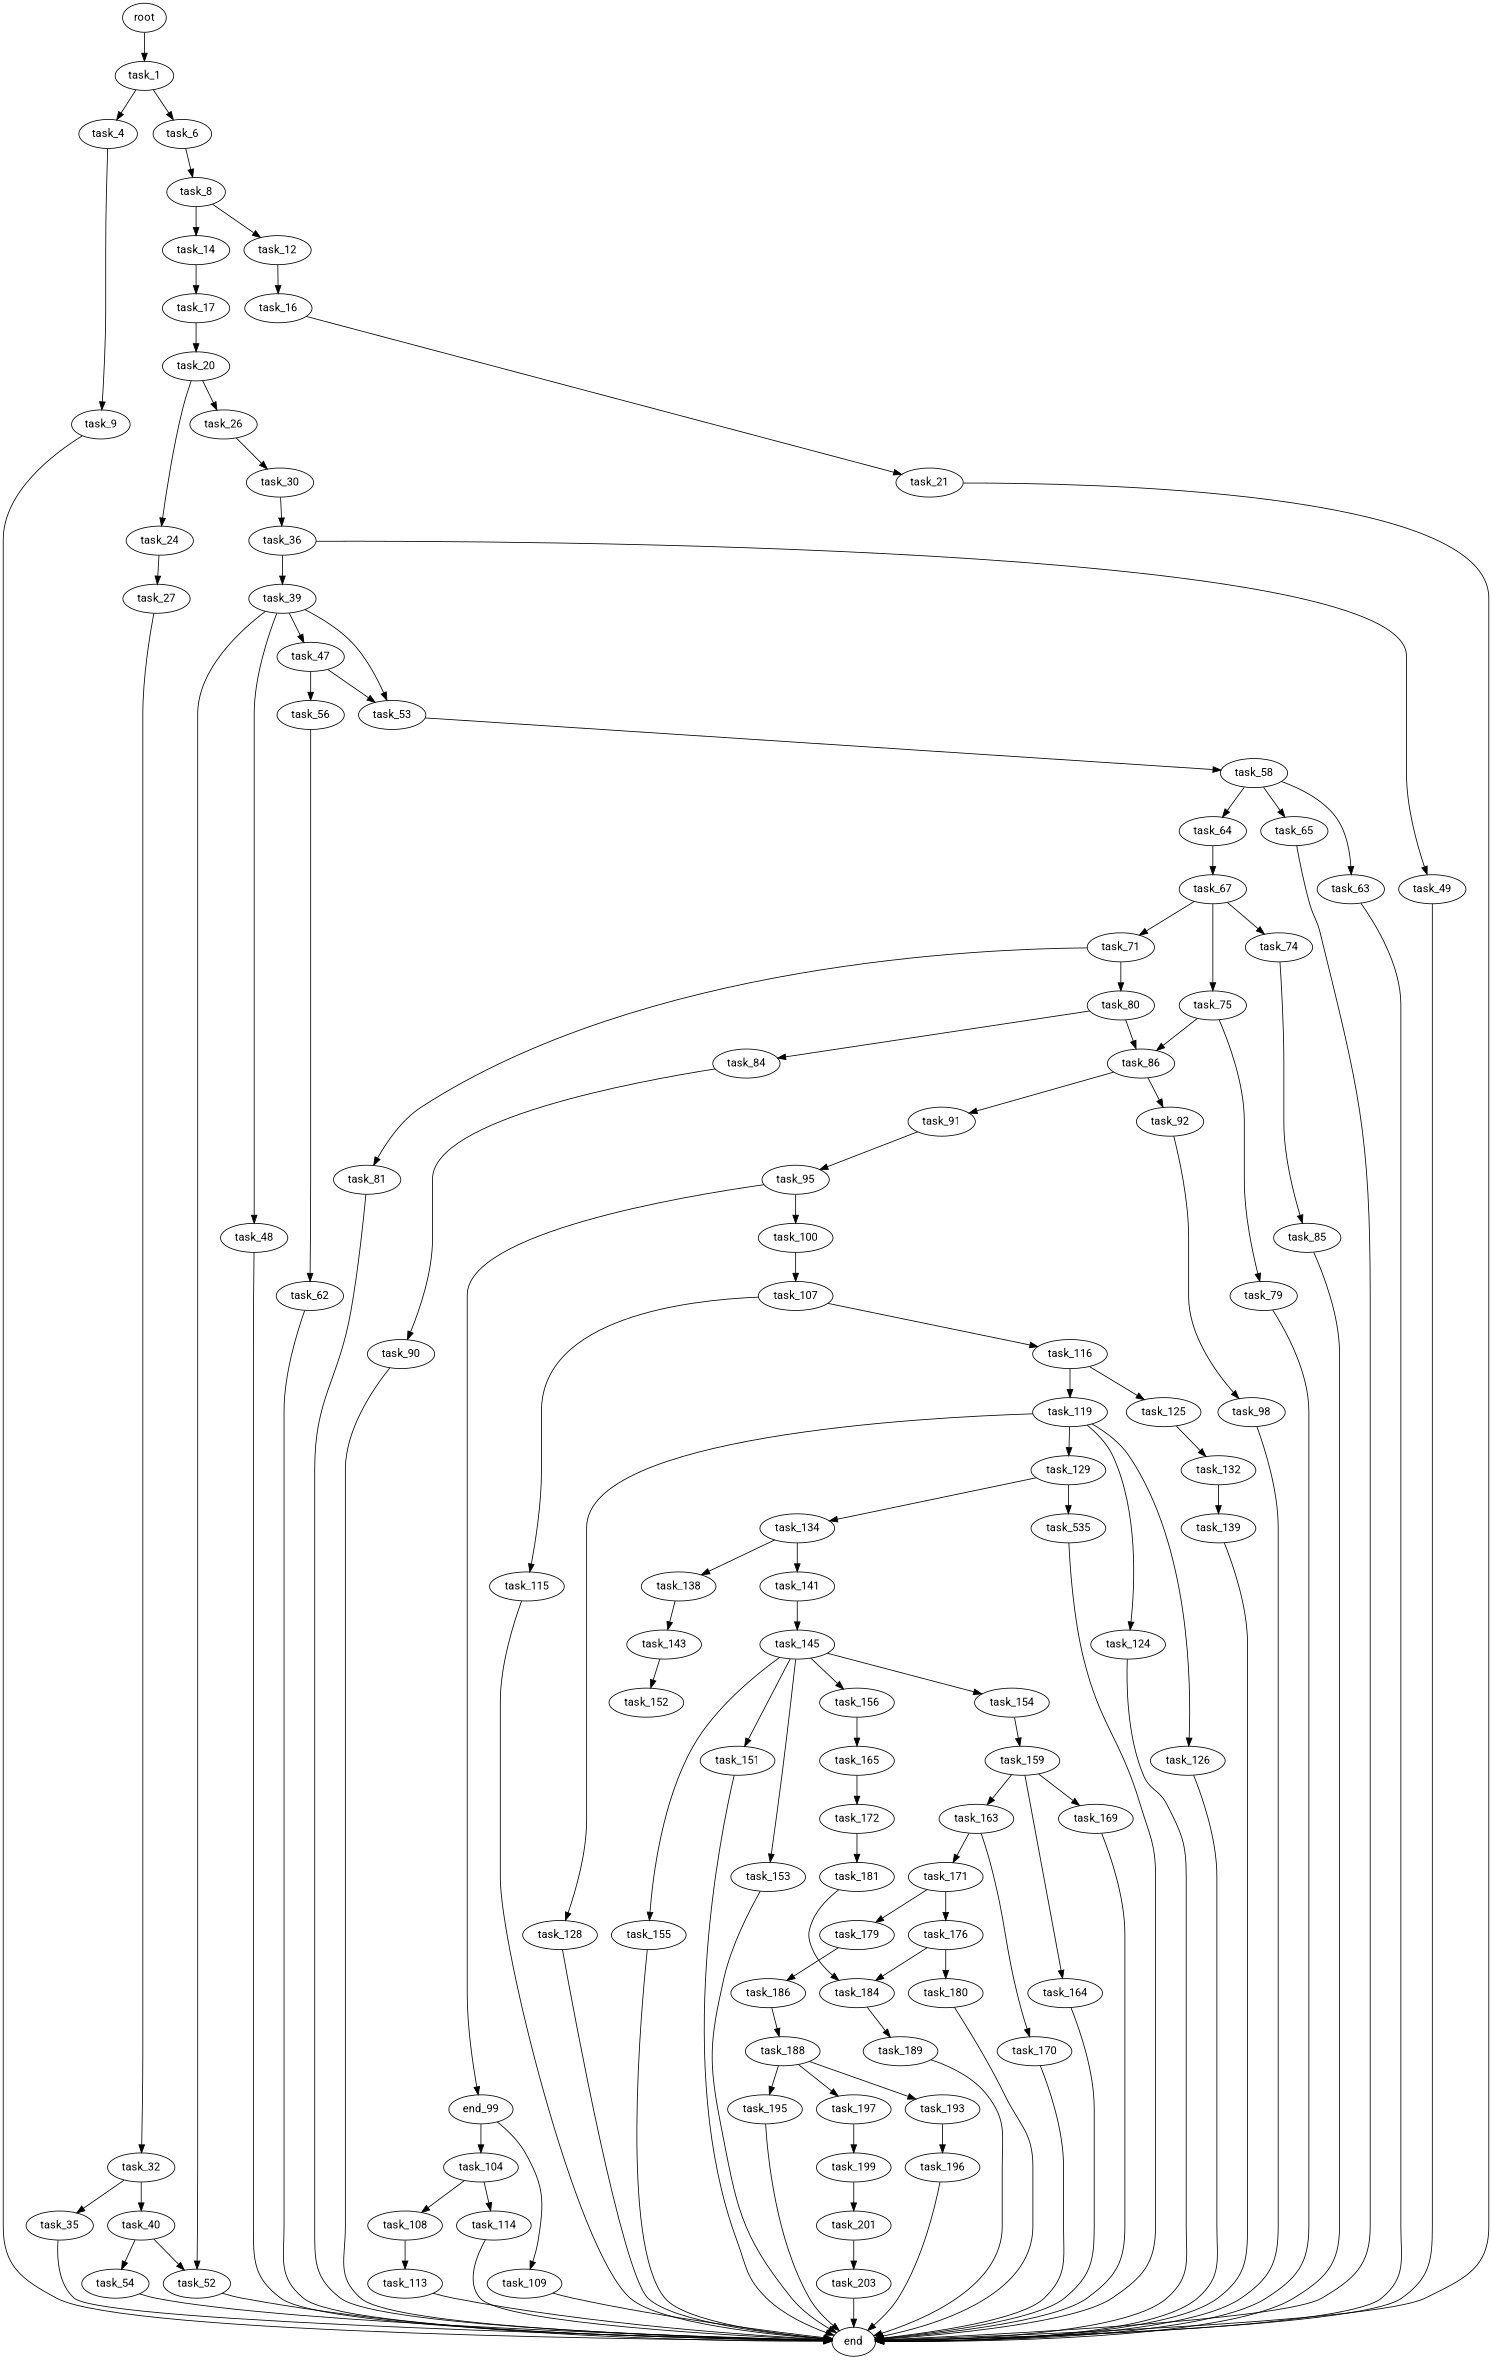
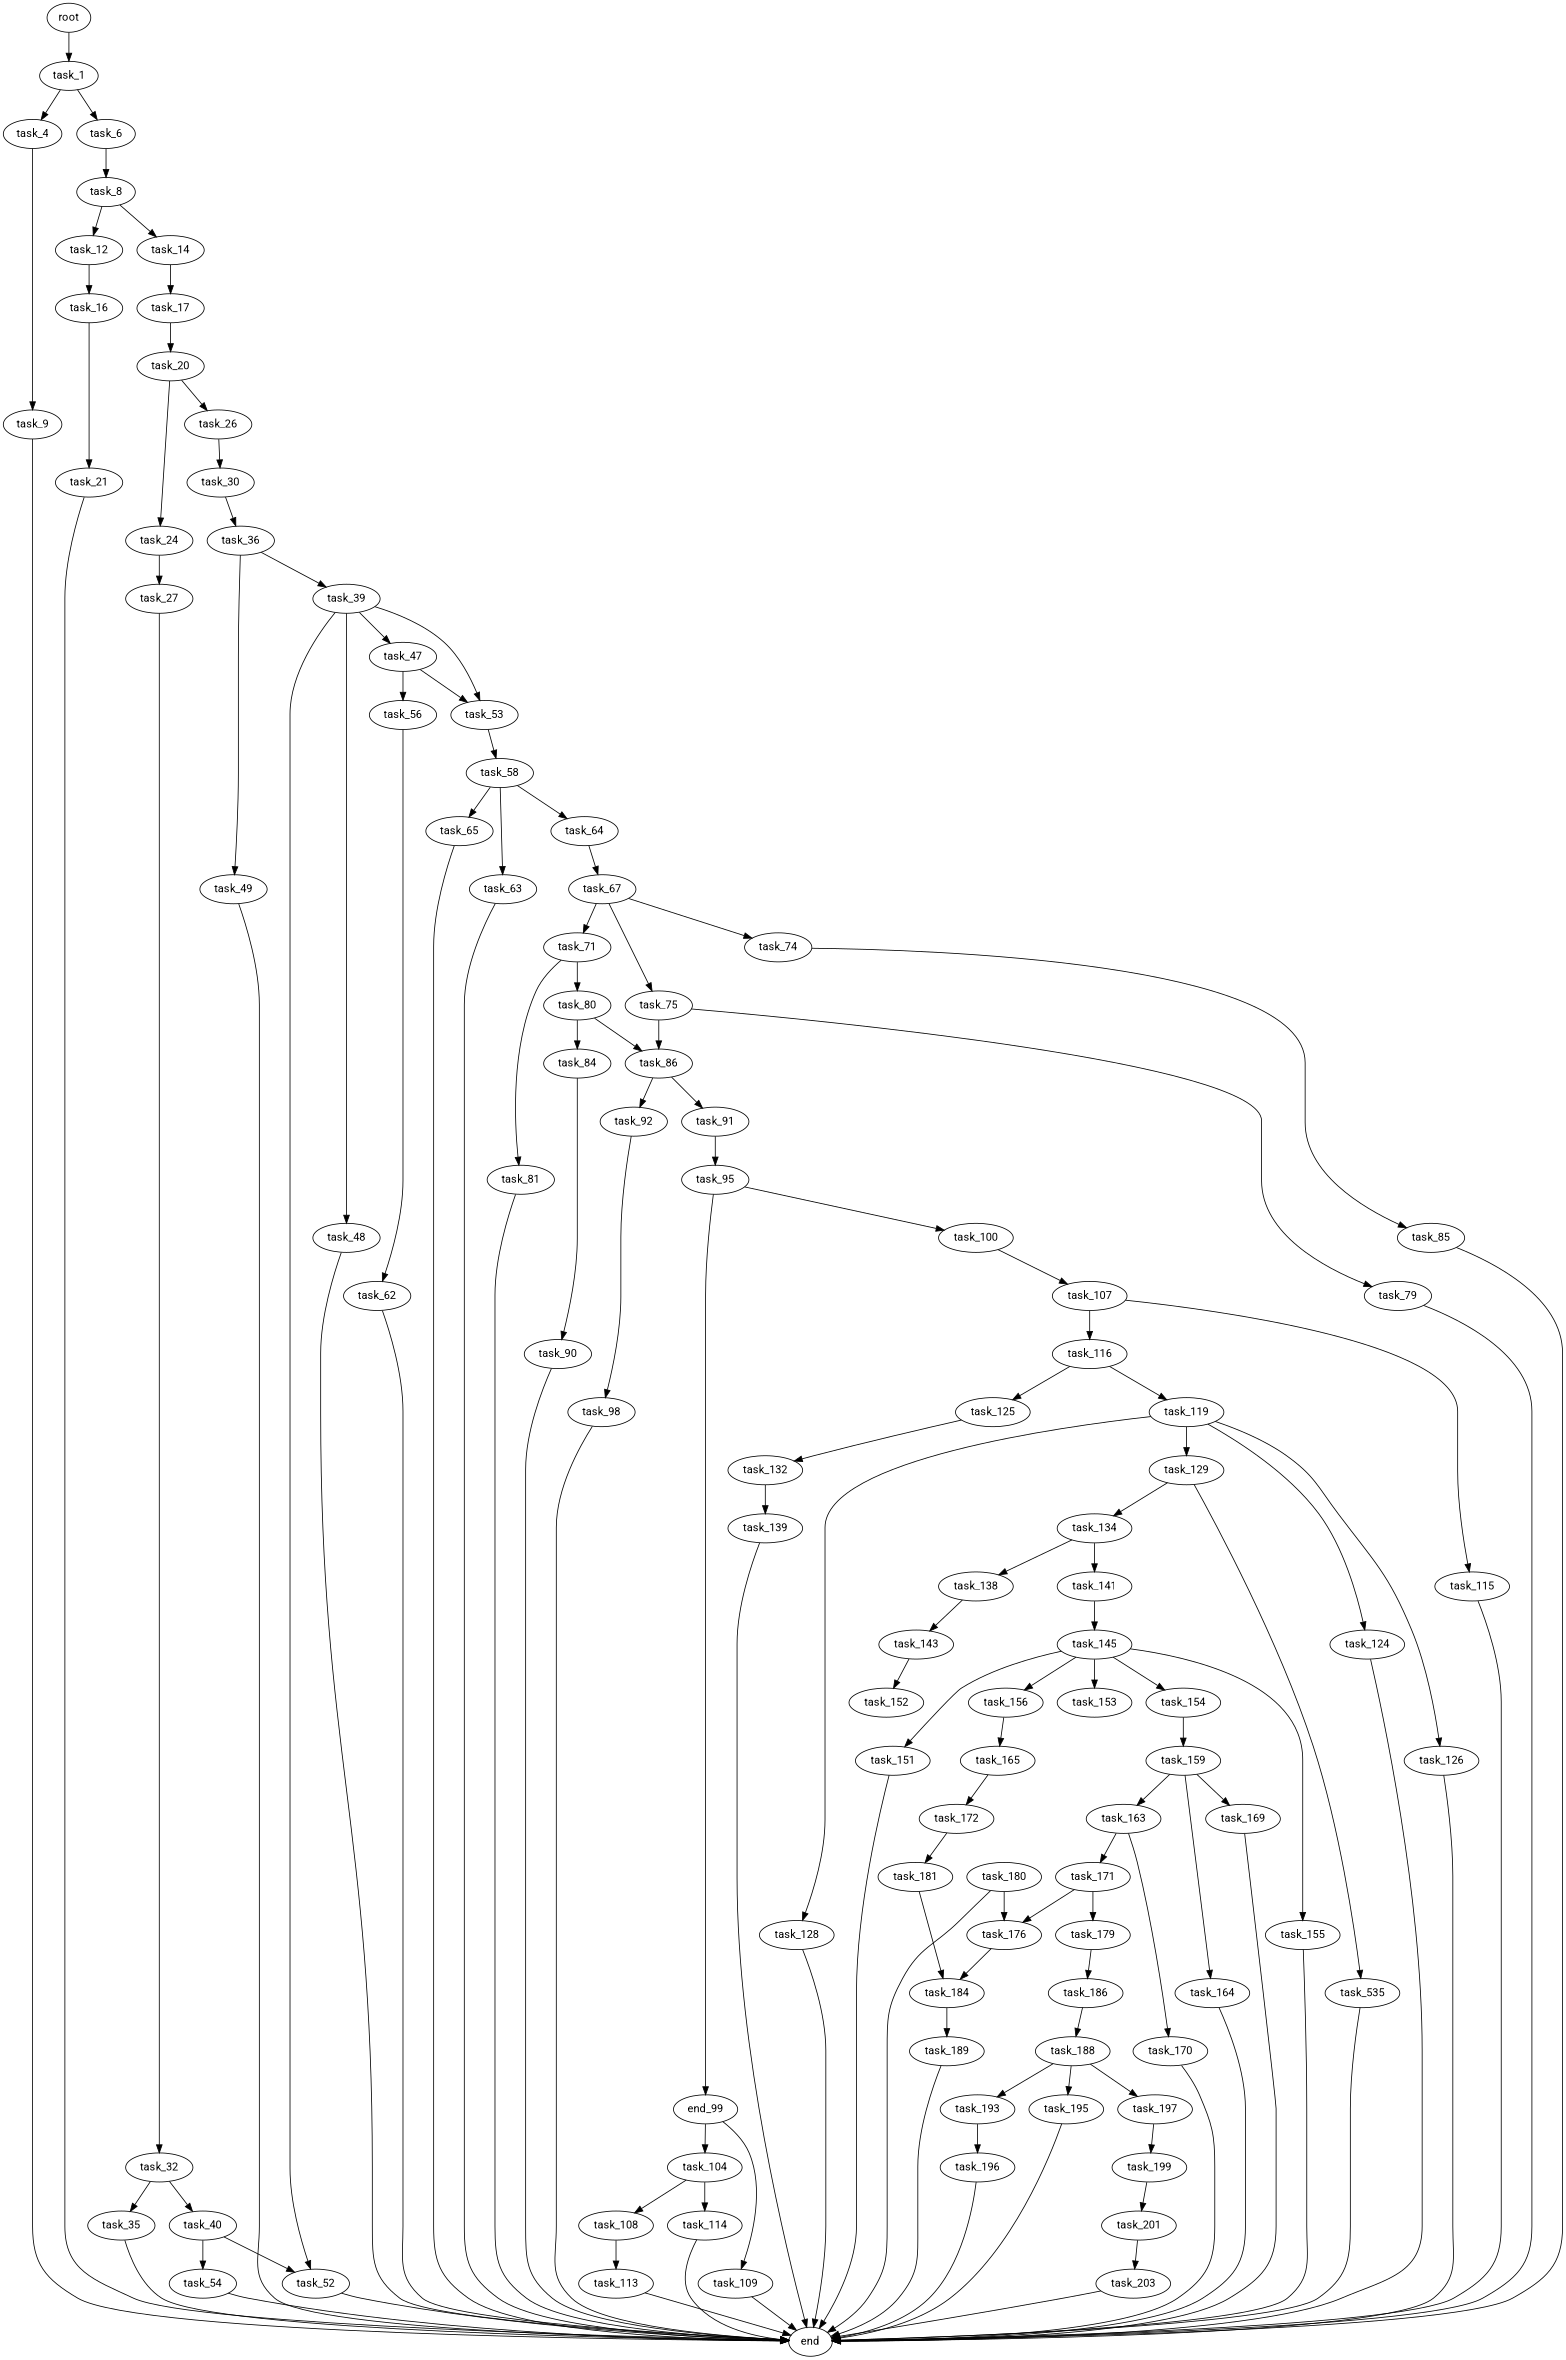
(946, 1960) -> (1004, 1902)
(720, 2123) -> none
